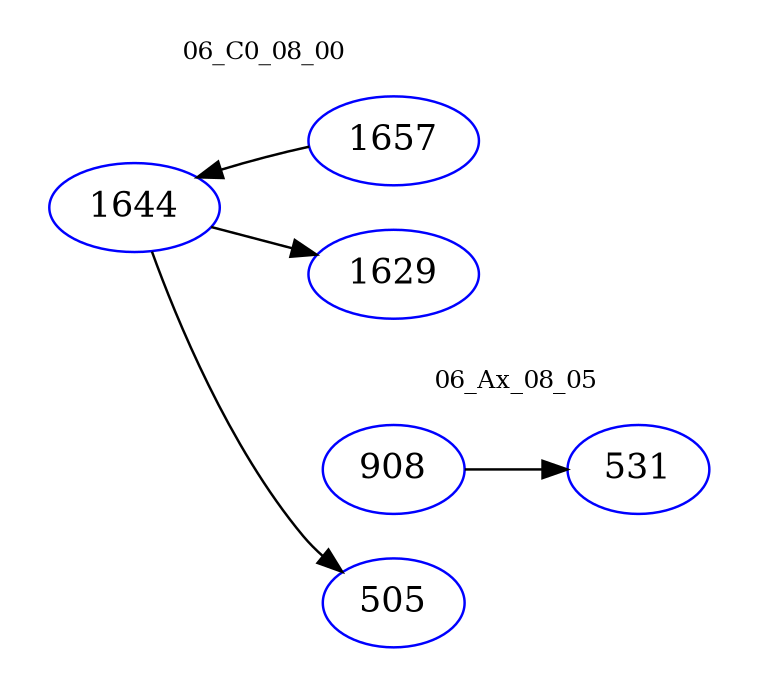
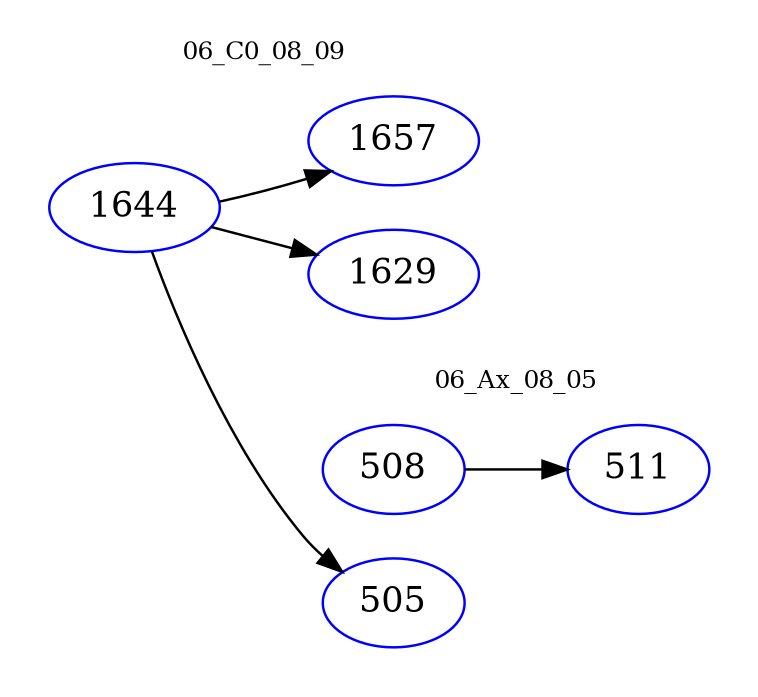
(264, 53) -> (264, 53)
(265, 157) -> (264, 191)
(394, 469) -> (394, 469)
(638, 469) -> (638, 469)
